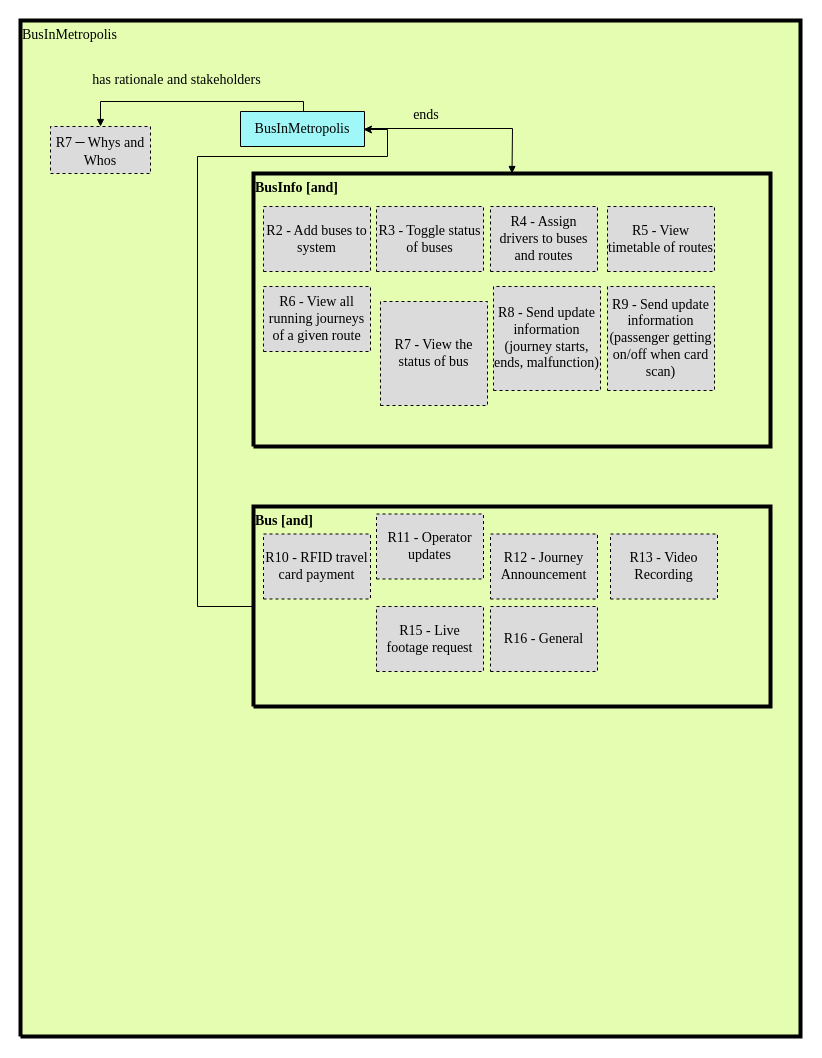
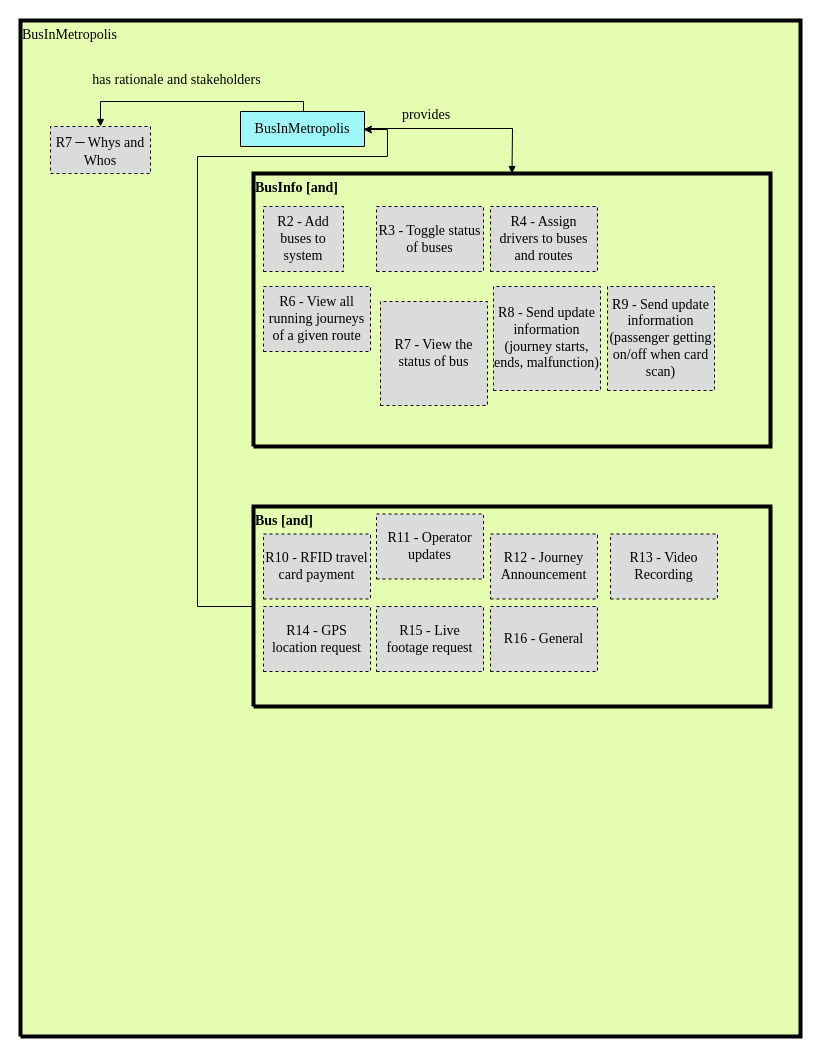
(427, 116) -> (427, 116)
(317, 239) -> (304, 239)
(661, 239) -> none
none -> (317, 639)
